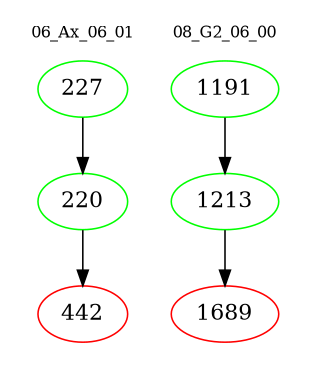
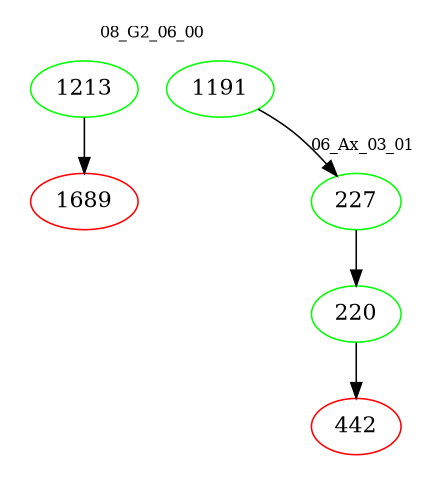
(83, 34) -> (362, 146)
(225, 138) -> (308, 145)
